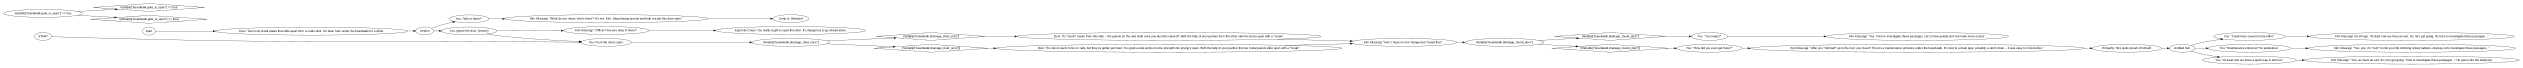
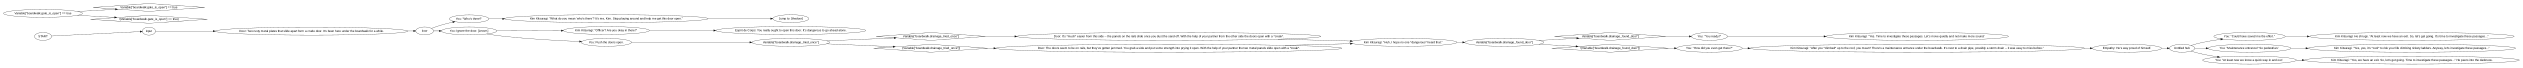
(425, 31) -> (425, 31)
(315, 41) -> (96, 34)
(2127, 48) -> (2127, 48)
